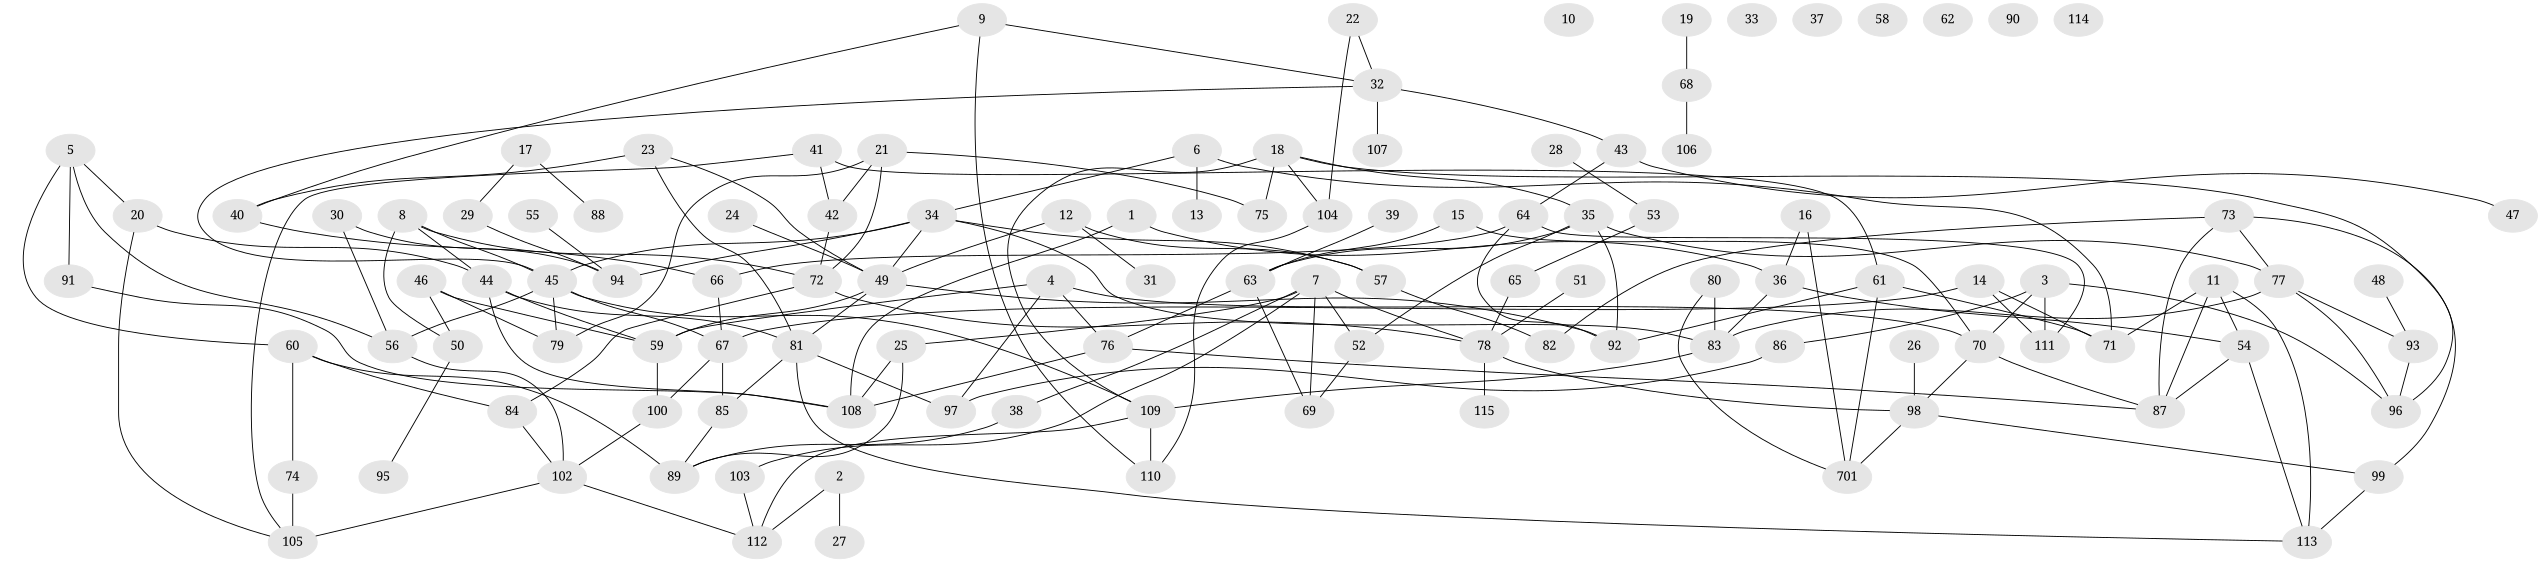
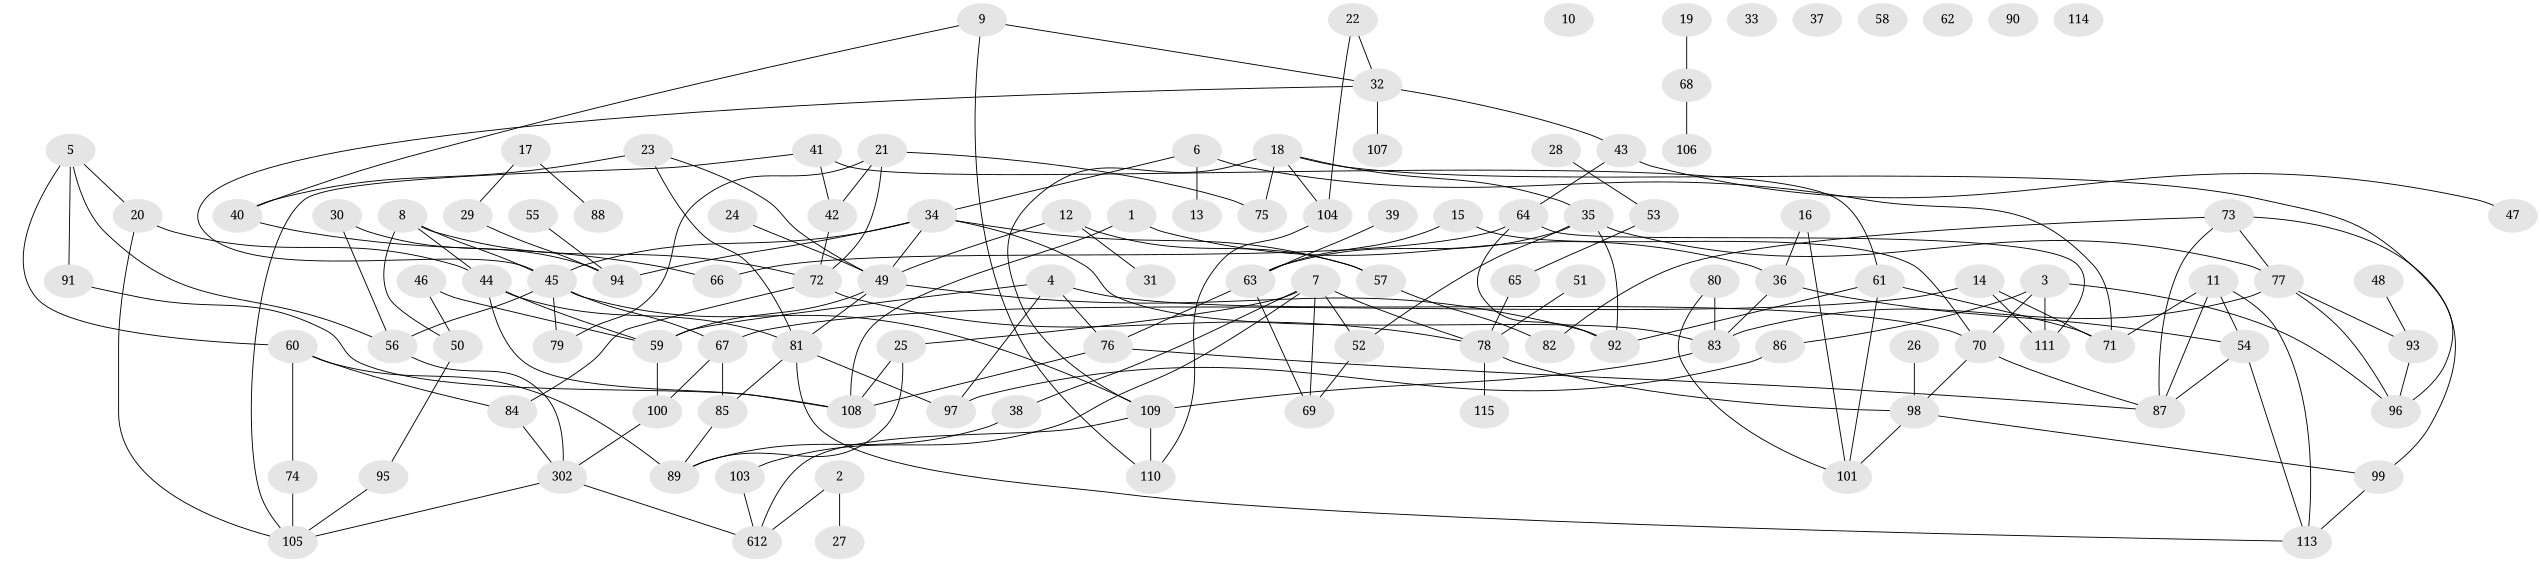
(720, 314) -> none
(504, 321) -> none
(562, 477) -> (562, 477)
(1847, 477) -> (1847, 477)
none -> (338, 510)
(757, 542) -> (757, 542)
